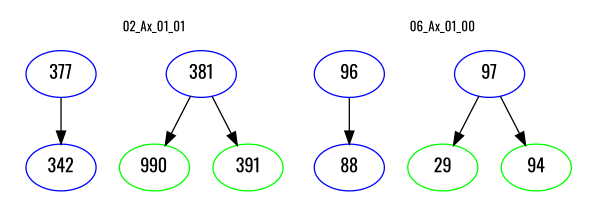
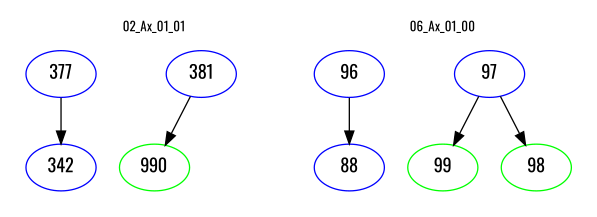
(248, 168) -> none
(443, 168) -> (443, 168)
(536, 168) -> (536, 168)
